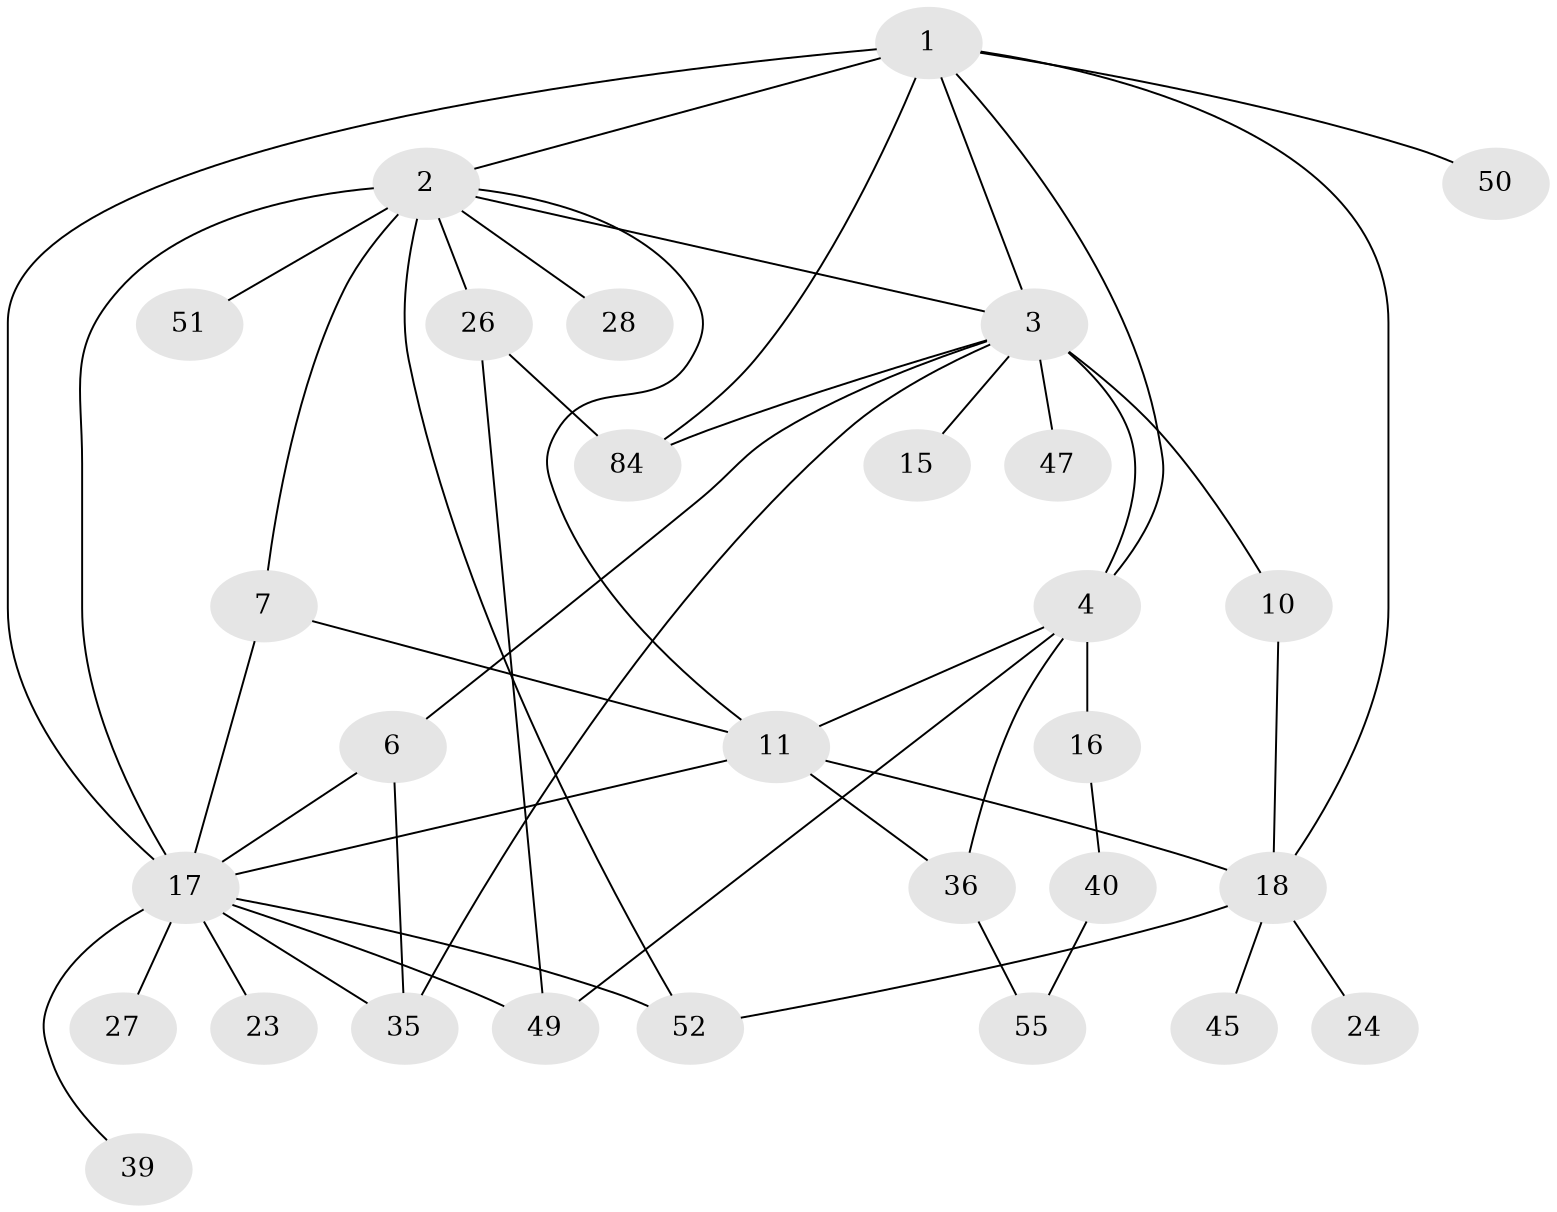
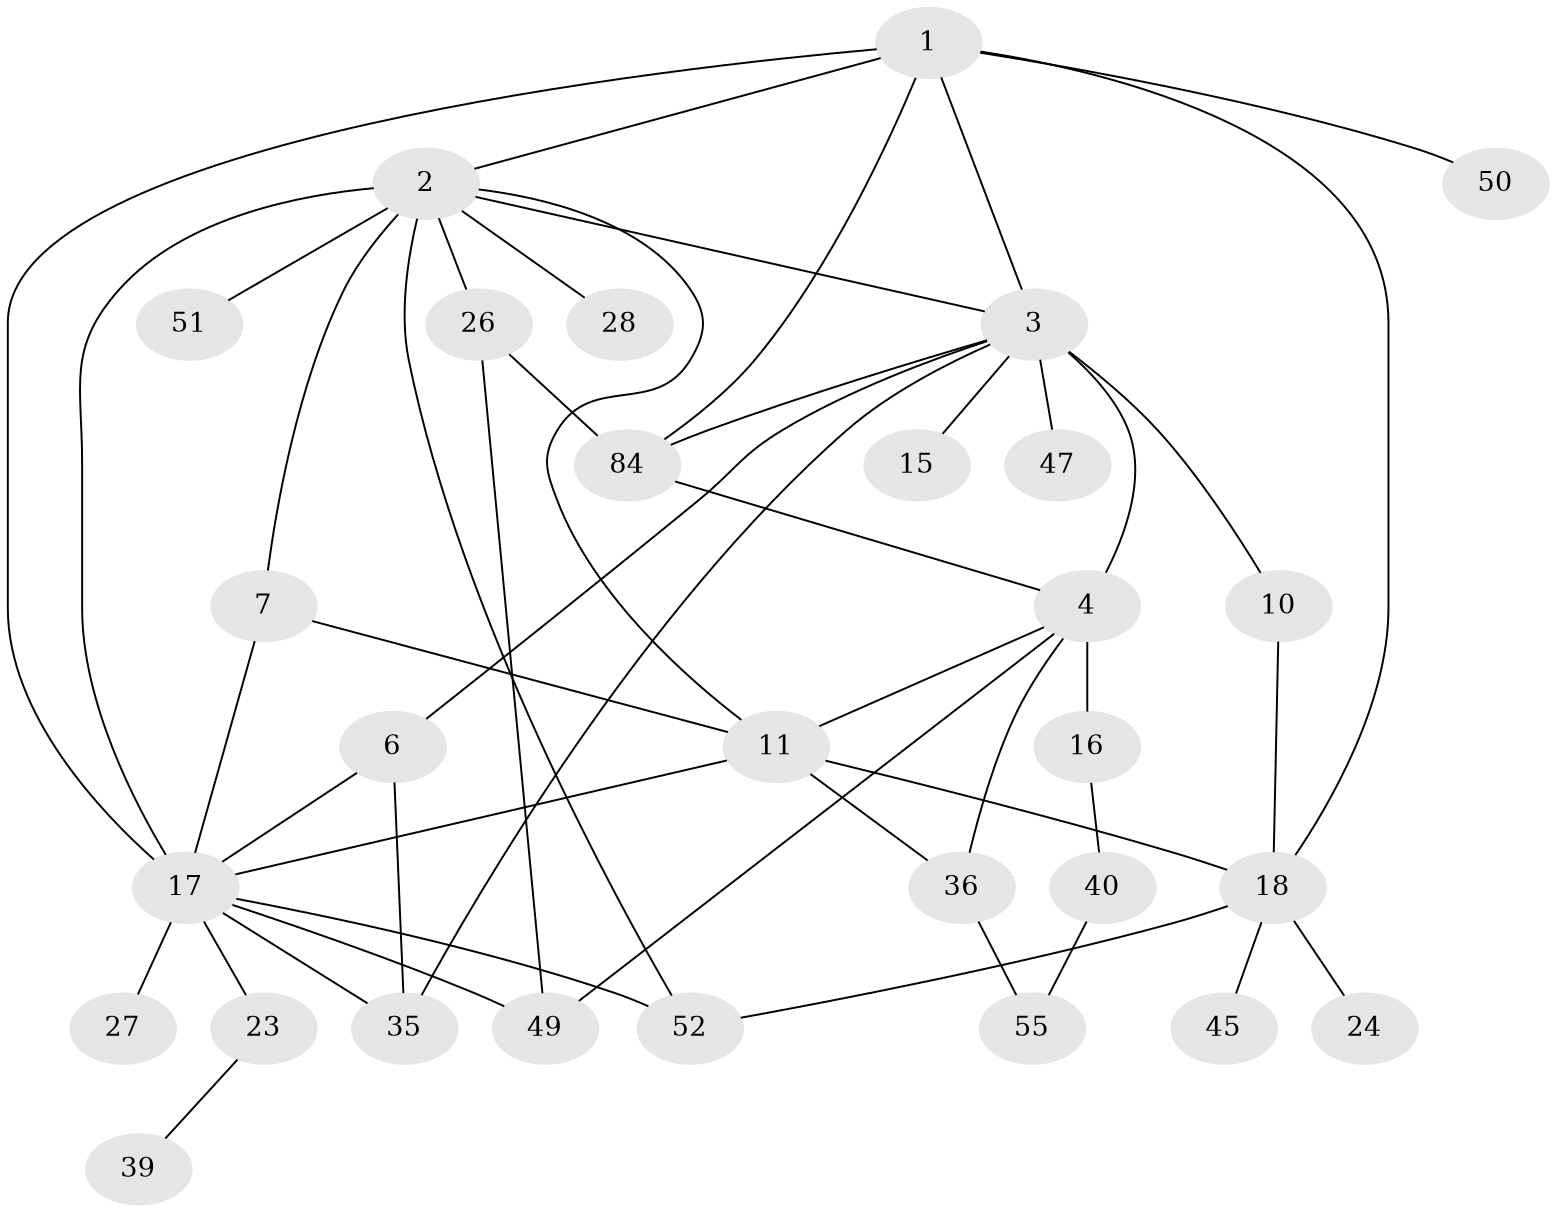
(1117, 309) -> (858, 536)
(45, 1013) -> (201, 1099)
